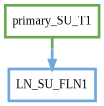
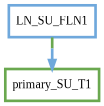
(52, 49) -> (52, 49)
